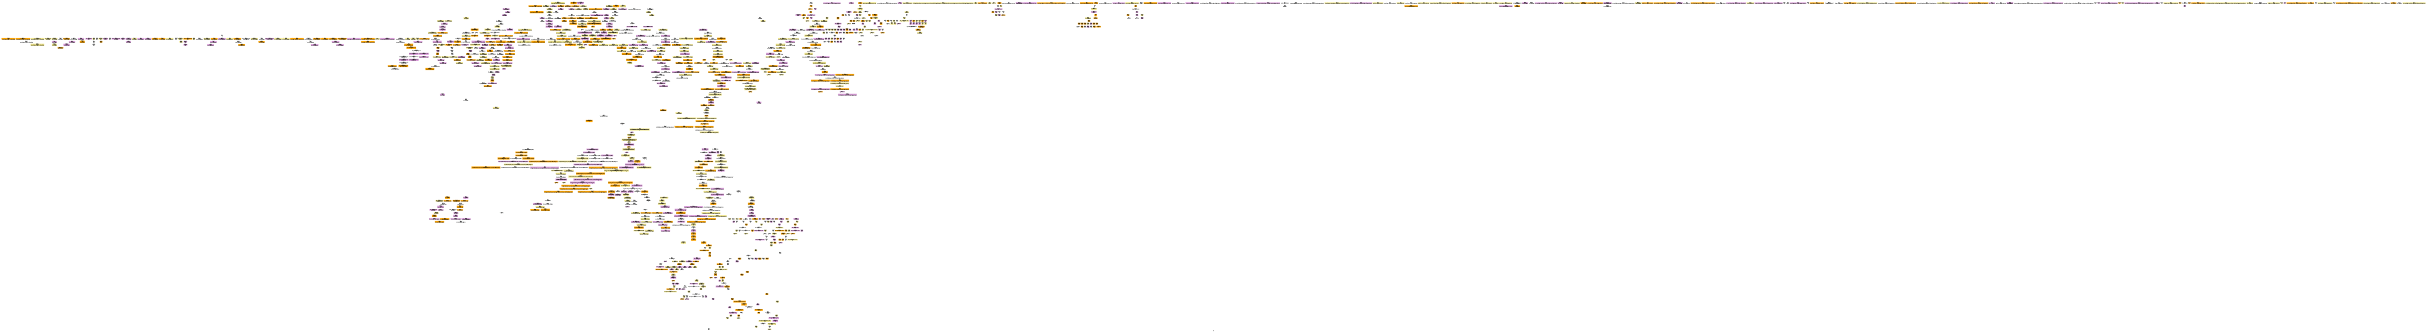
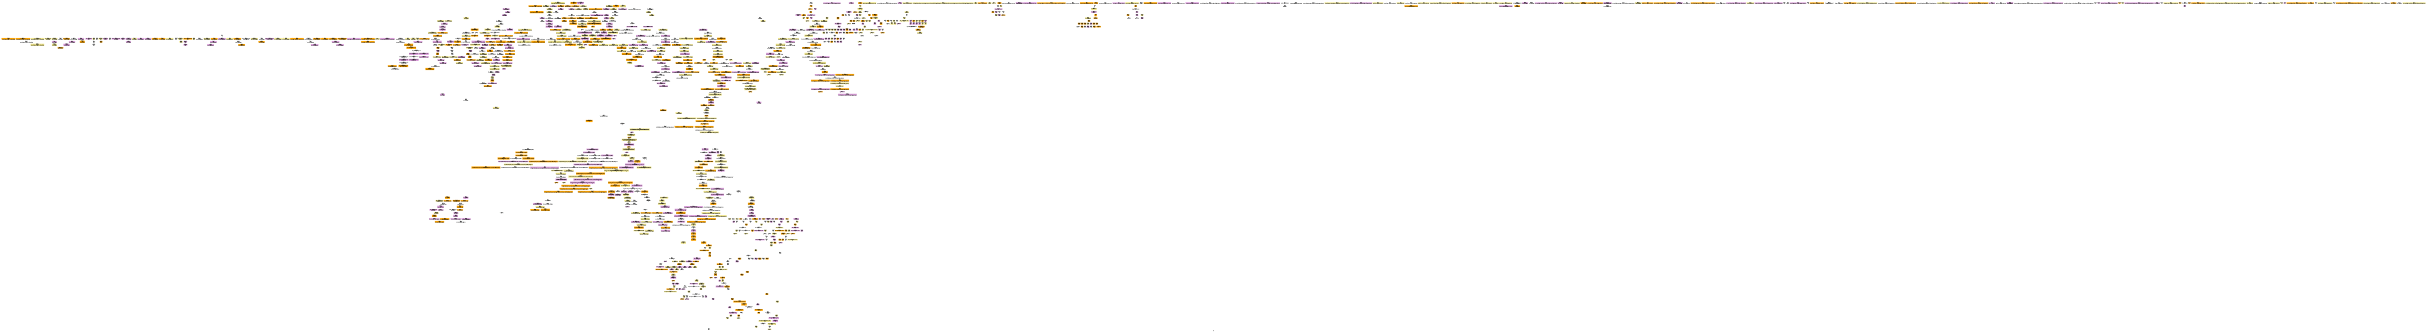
(614, 39) -> (614, 39)
